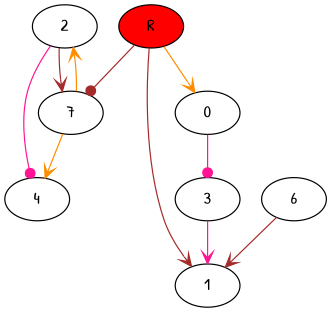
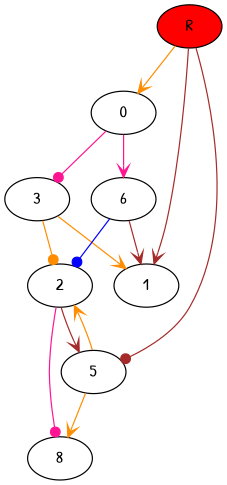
(71, 113) -> (94, 372)
none -> (124, 150)
(37, 199) -> (60, 458)
none -> (96, 237)
(208, 237) -> (85, 238)
none -> (47, 238)
